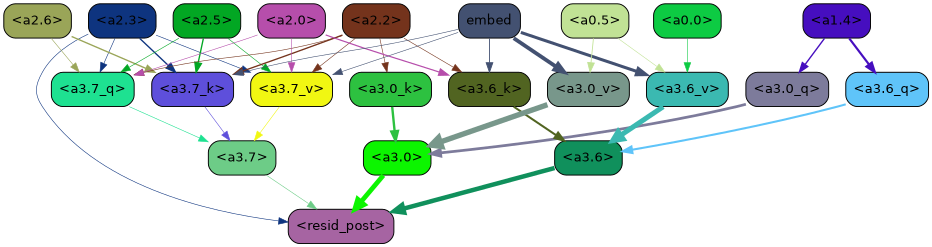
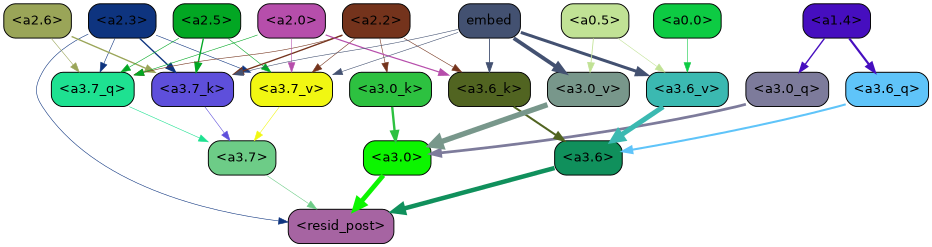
(192, 57) -> (192, 57)
